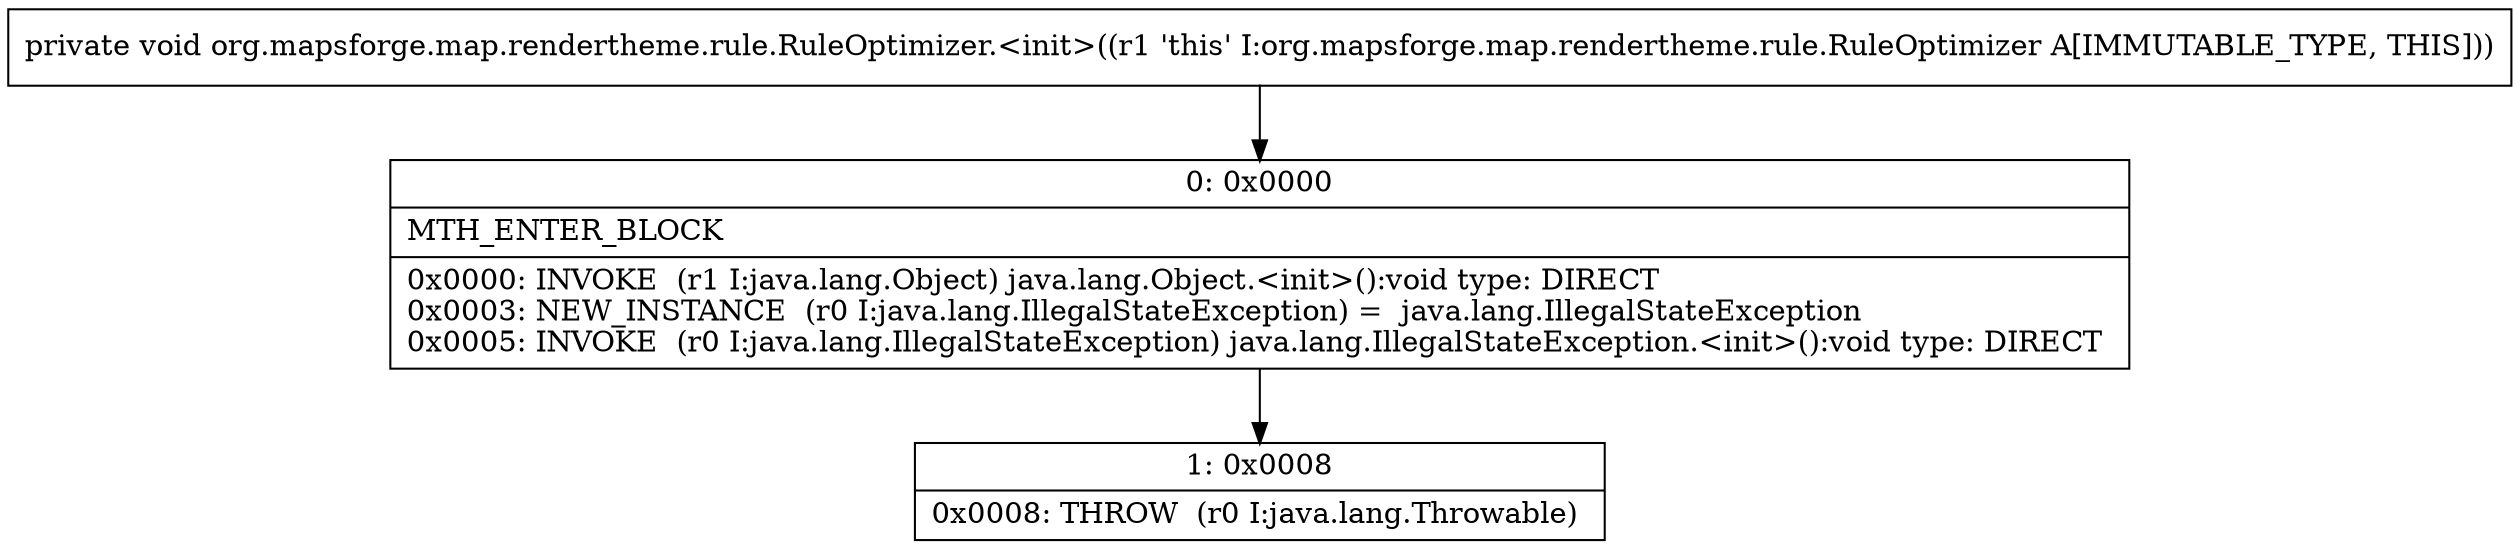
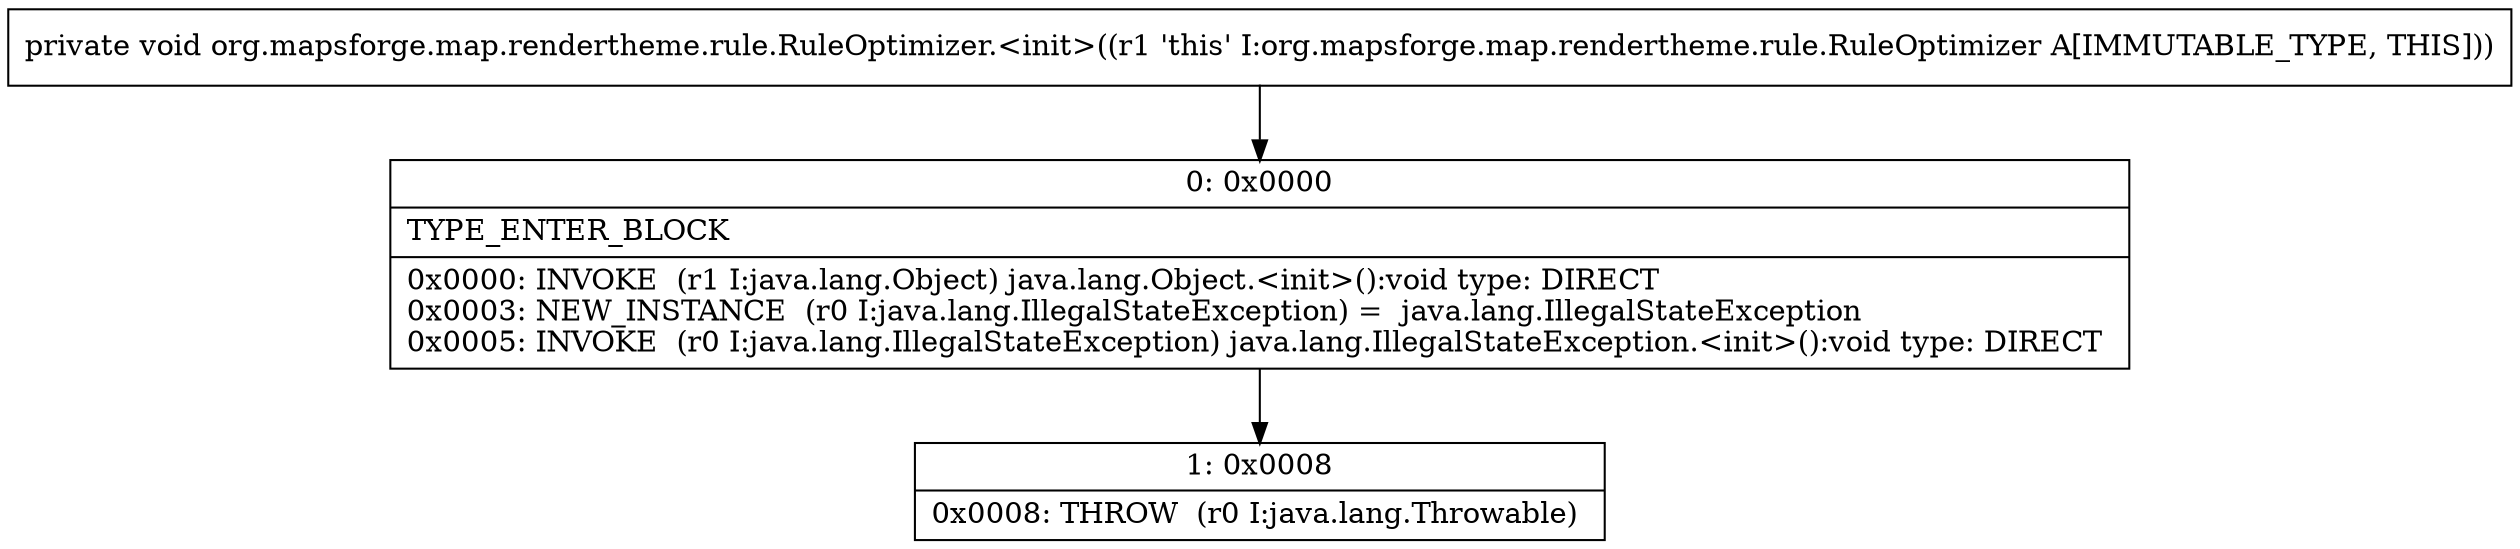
(566, 231) -> (569, 231)
